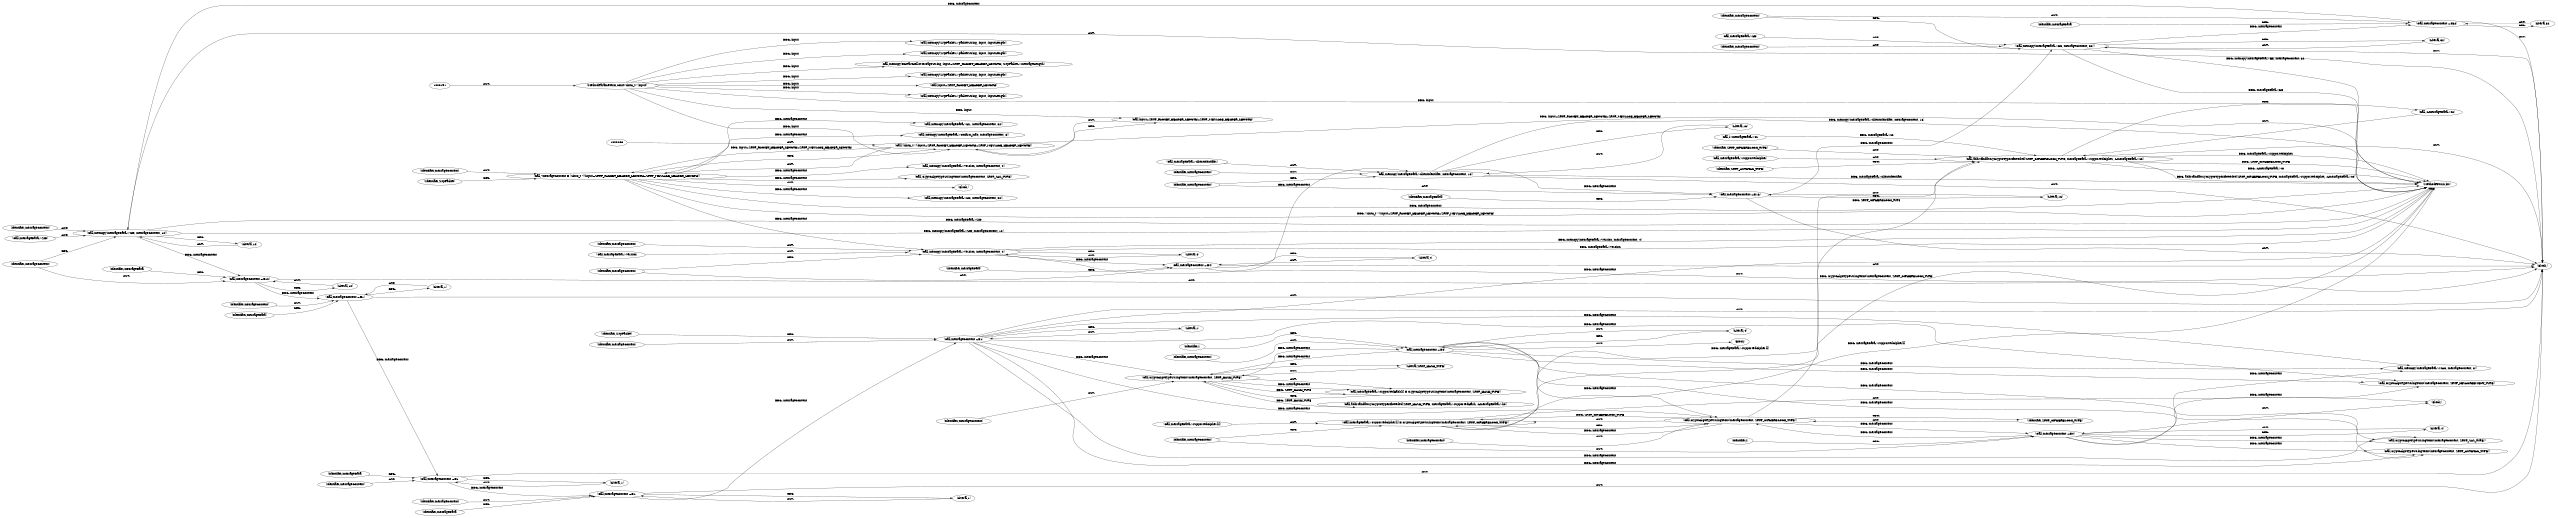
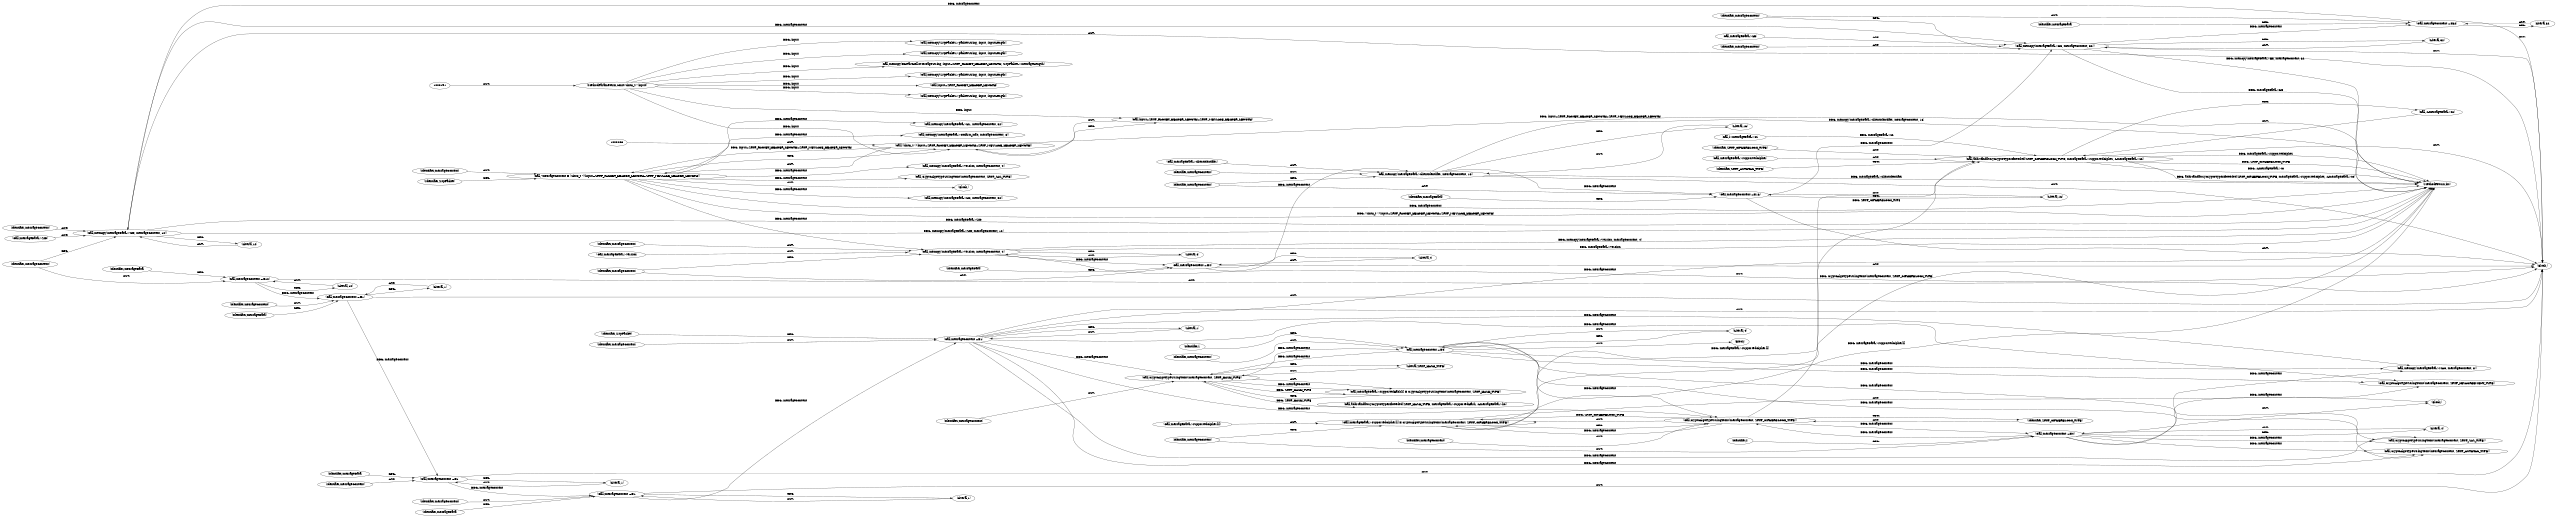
(1572, 102) -> none
(187, 256) -> (999, 26)
